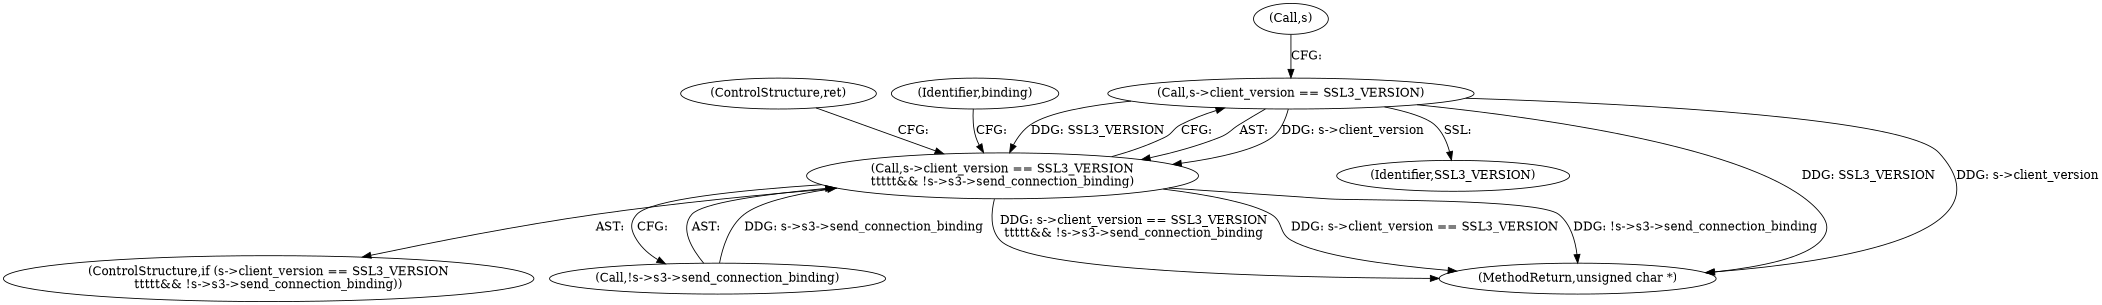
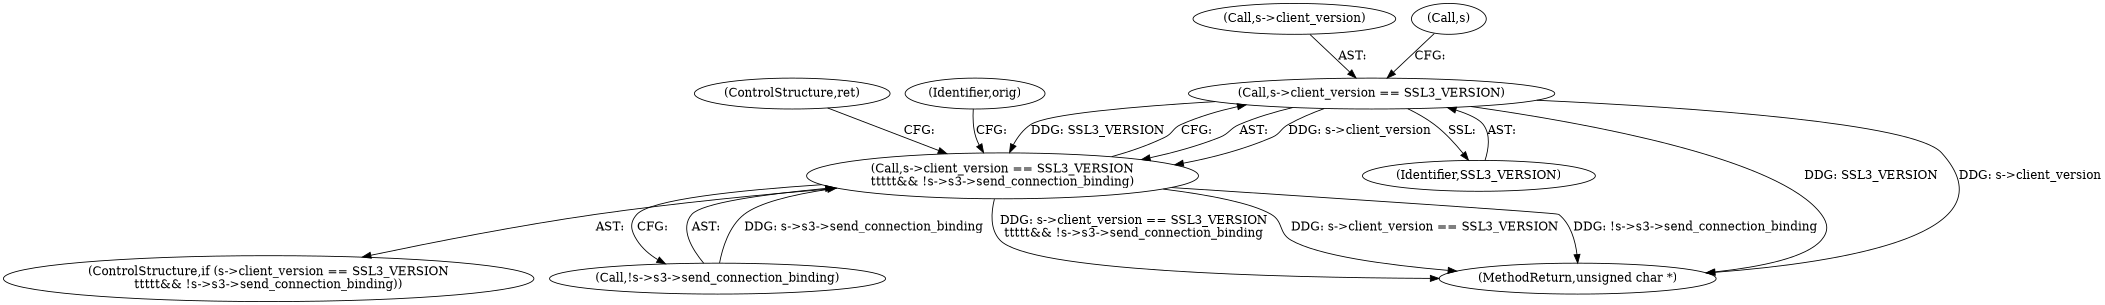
none -> (1294, 19)
(975, 94) -> (975, 94)
none -> (1485, 127)
